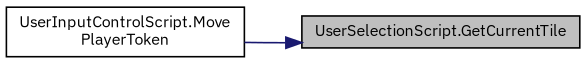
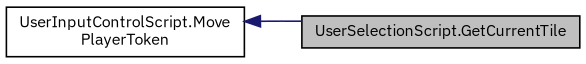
(265, 43) -> (281, 21)
